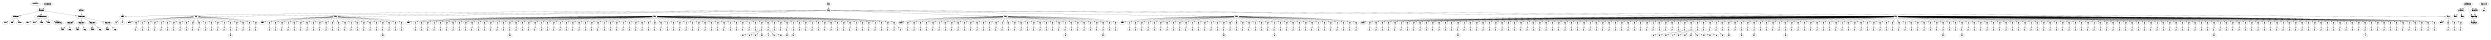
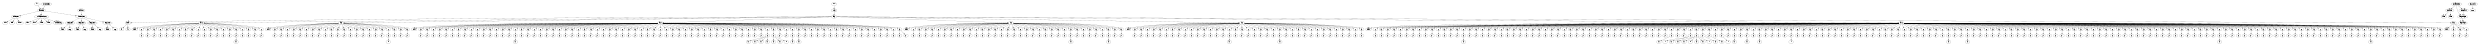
(36, 4) -> (37, 4)
none -> (834, 4)
